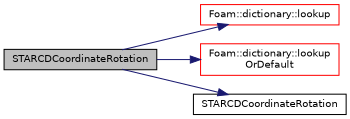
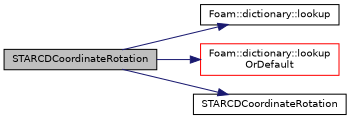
(270, 15) -> (270, 15)
